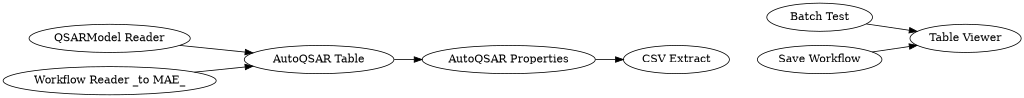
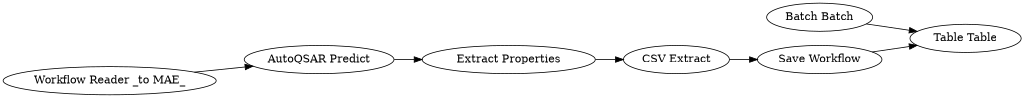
(820, 17) -> (820, 17)
(110, 38) -> none
(966, 38) -> (966, 38)
(319, 60) -> (319, 60)
(509, 60) -> (509, 60)
none -> (740, 60)
